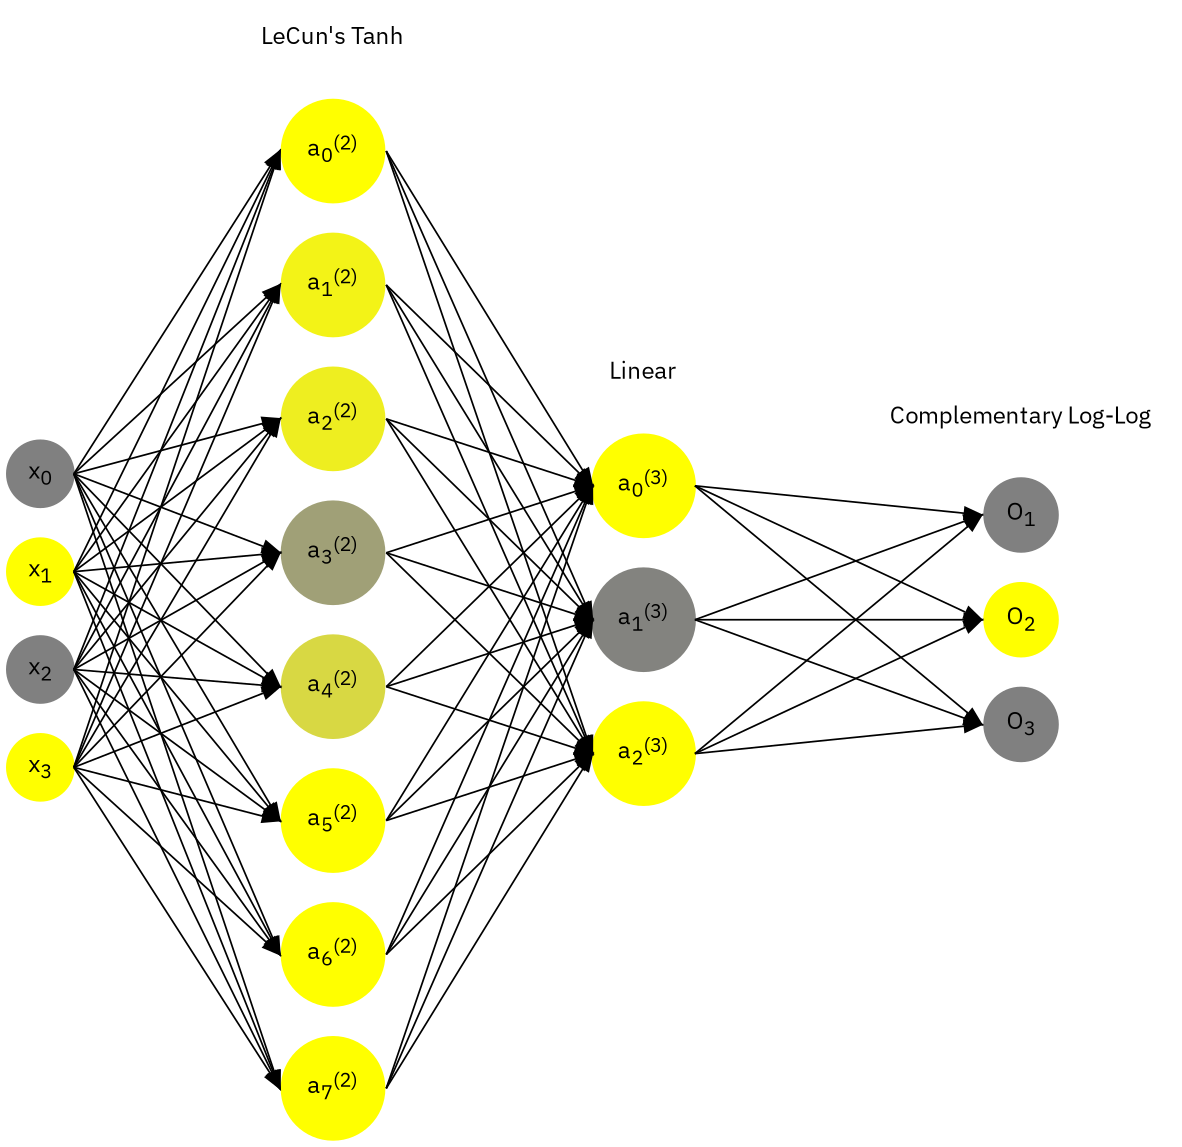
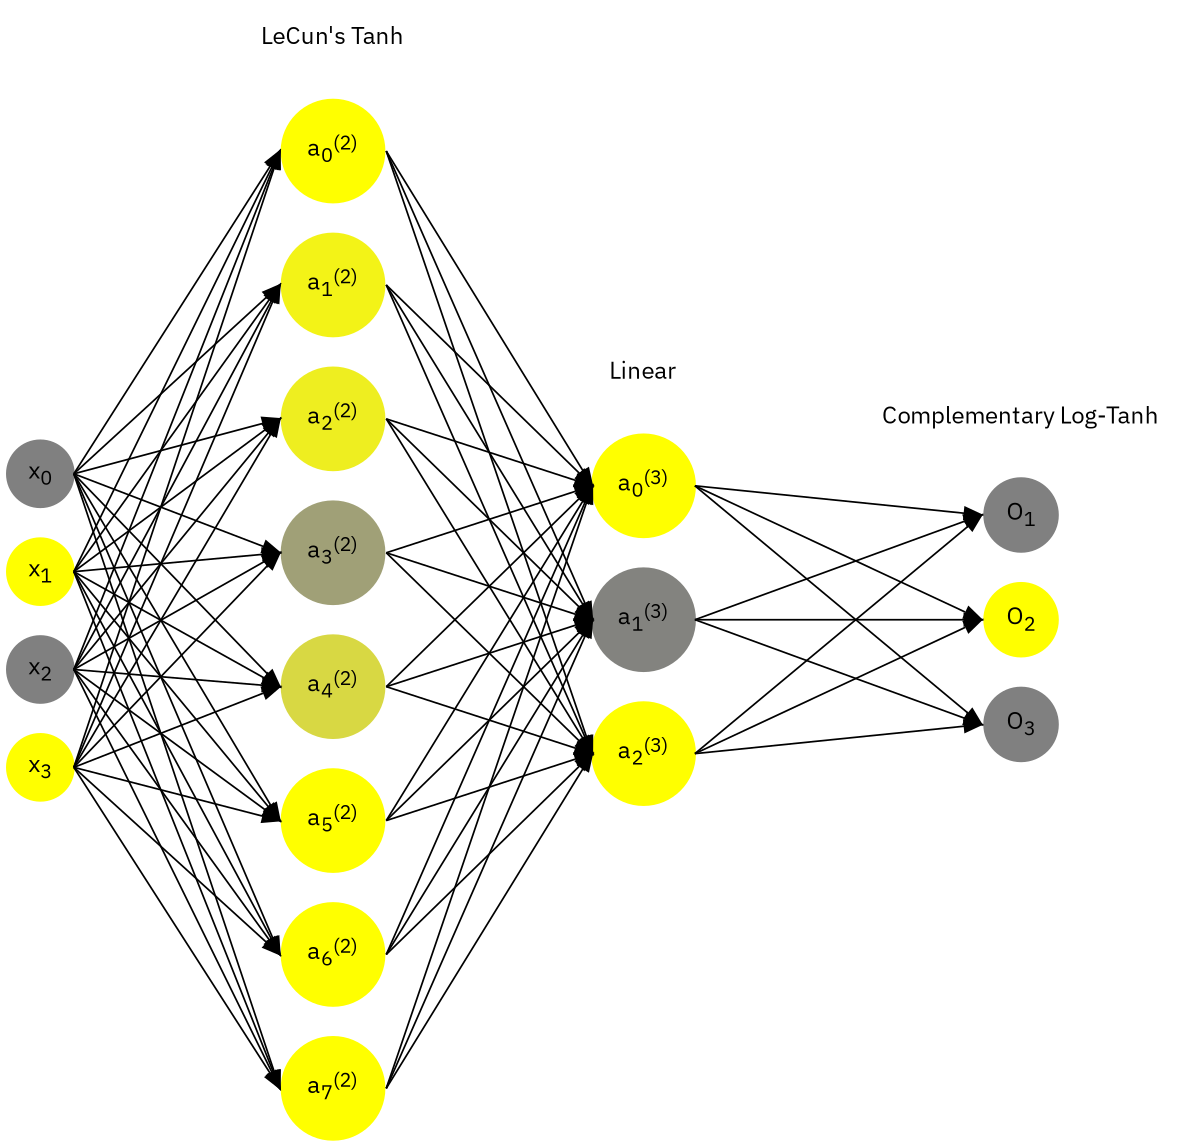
(1021, 417) -> (1021, 417)
